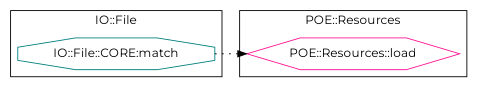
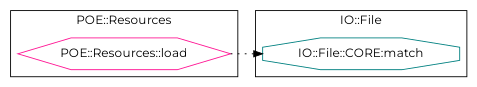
(227, 54) -> (243, 54)
